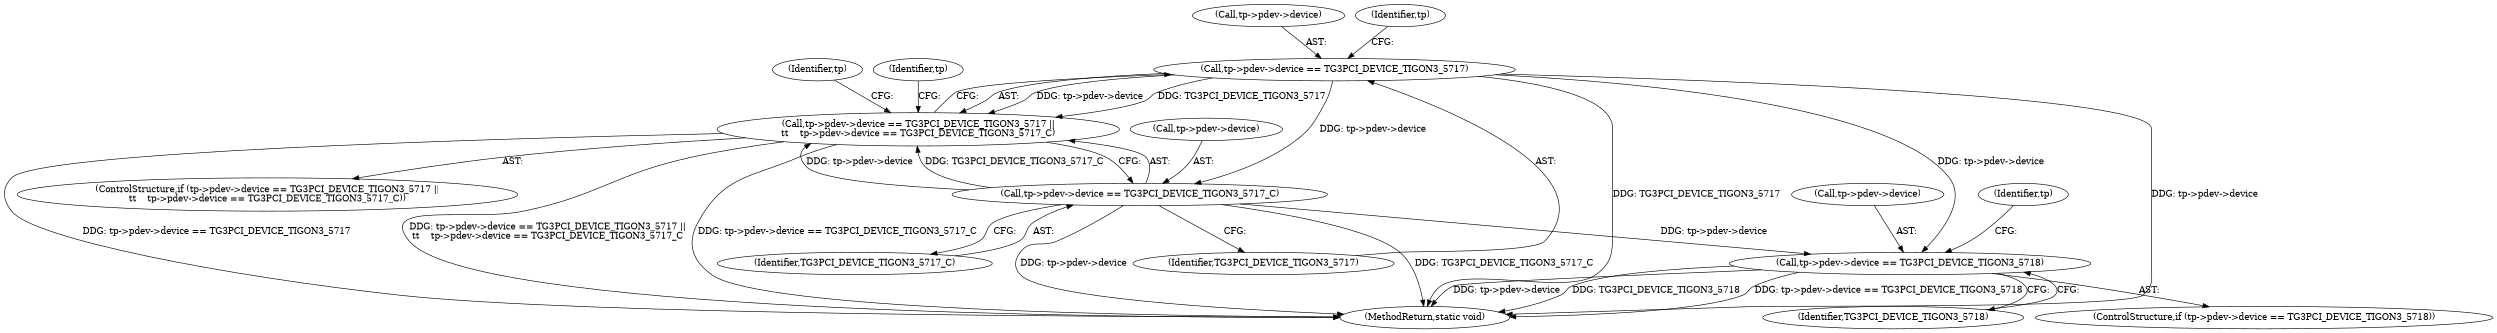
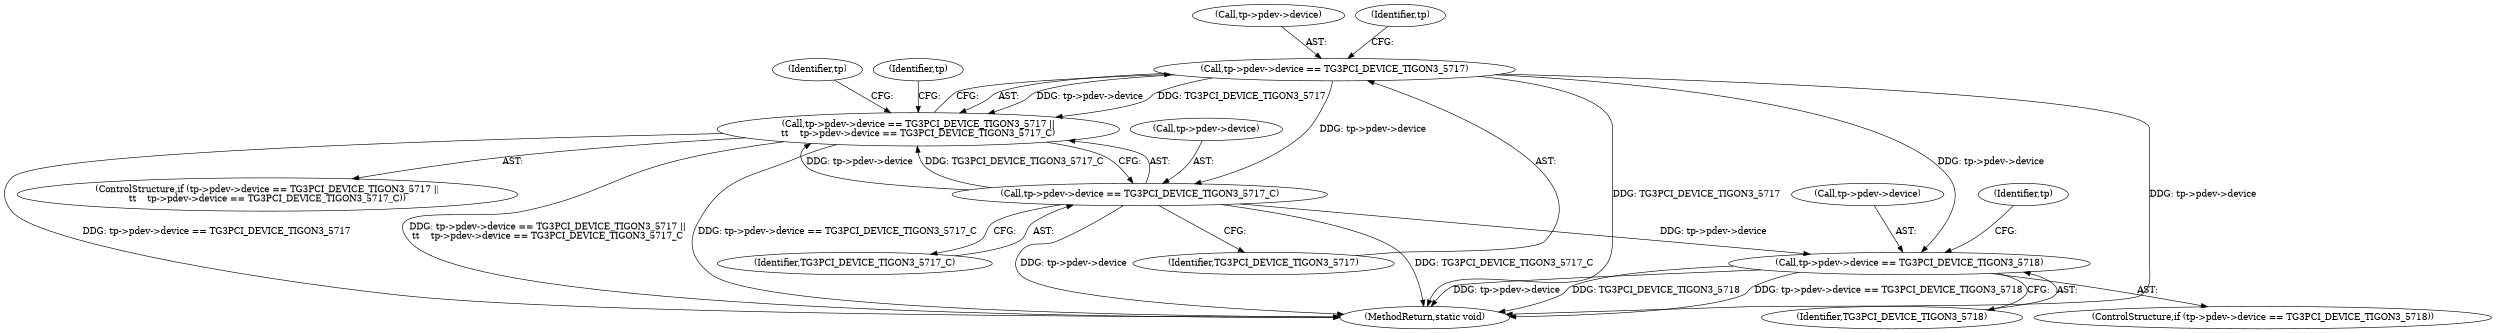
(2070, 291) -> (2069, 291)
